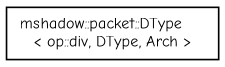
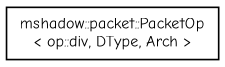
(113, 33) -> (113, 33)
